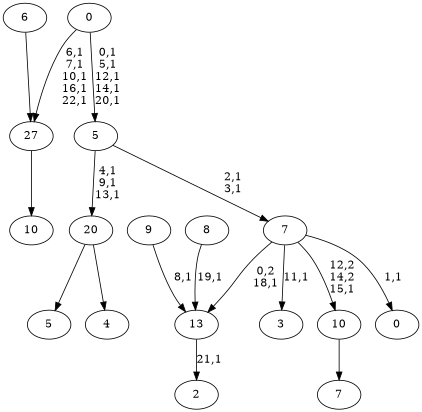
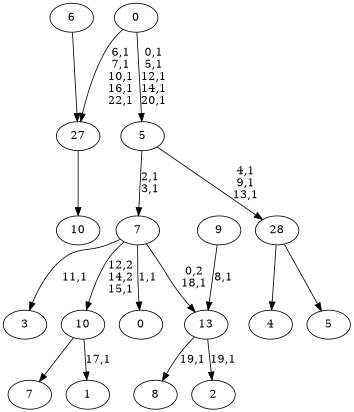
(91, 230) -> (277, 230)
(196, 273) -> (179, 354)
(209, 360) -> (223, 360)
none -> (88, 395)
